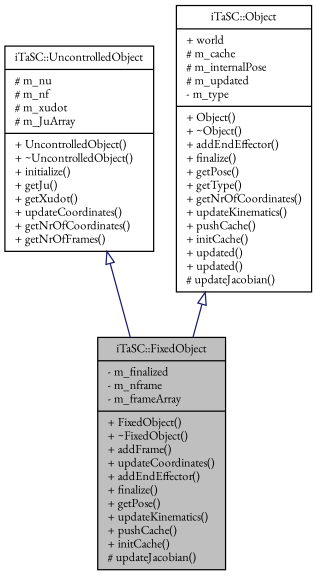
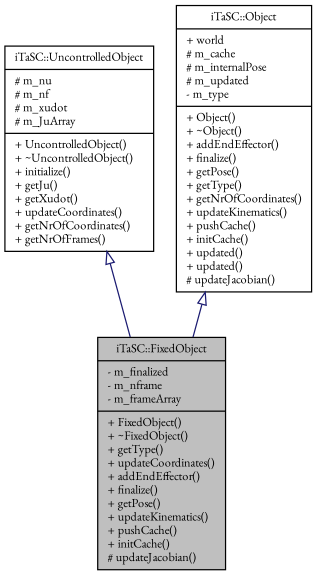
(140, 449) -> (136, 449)
